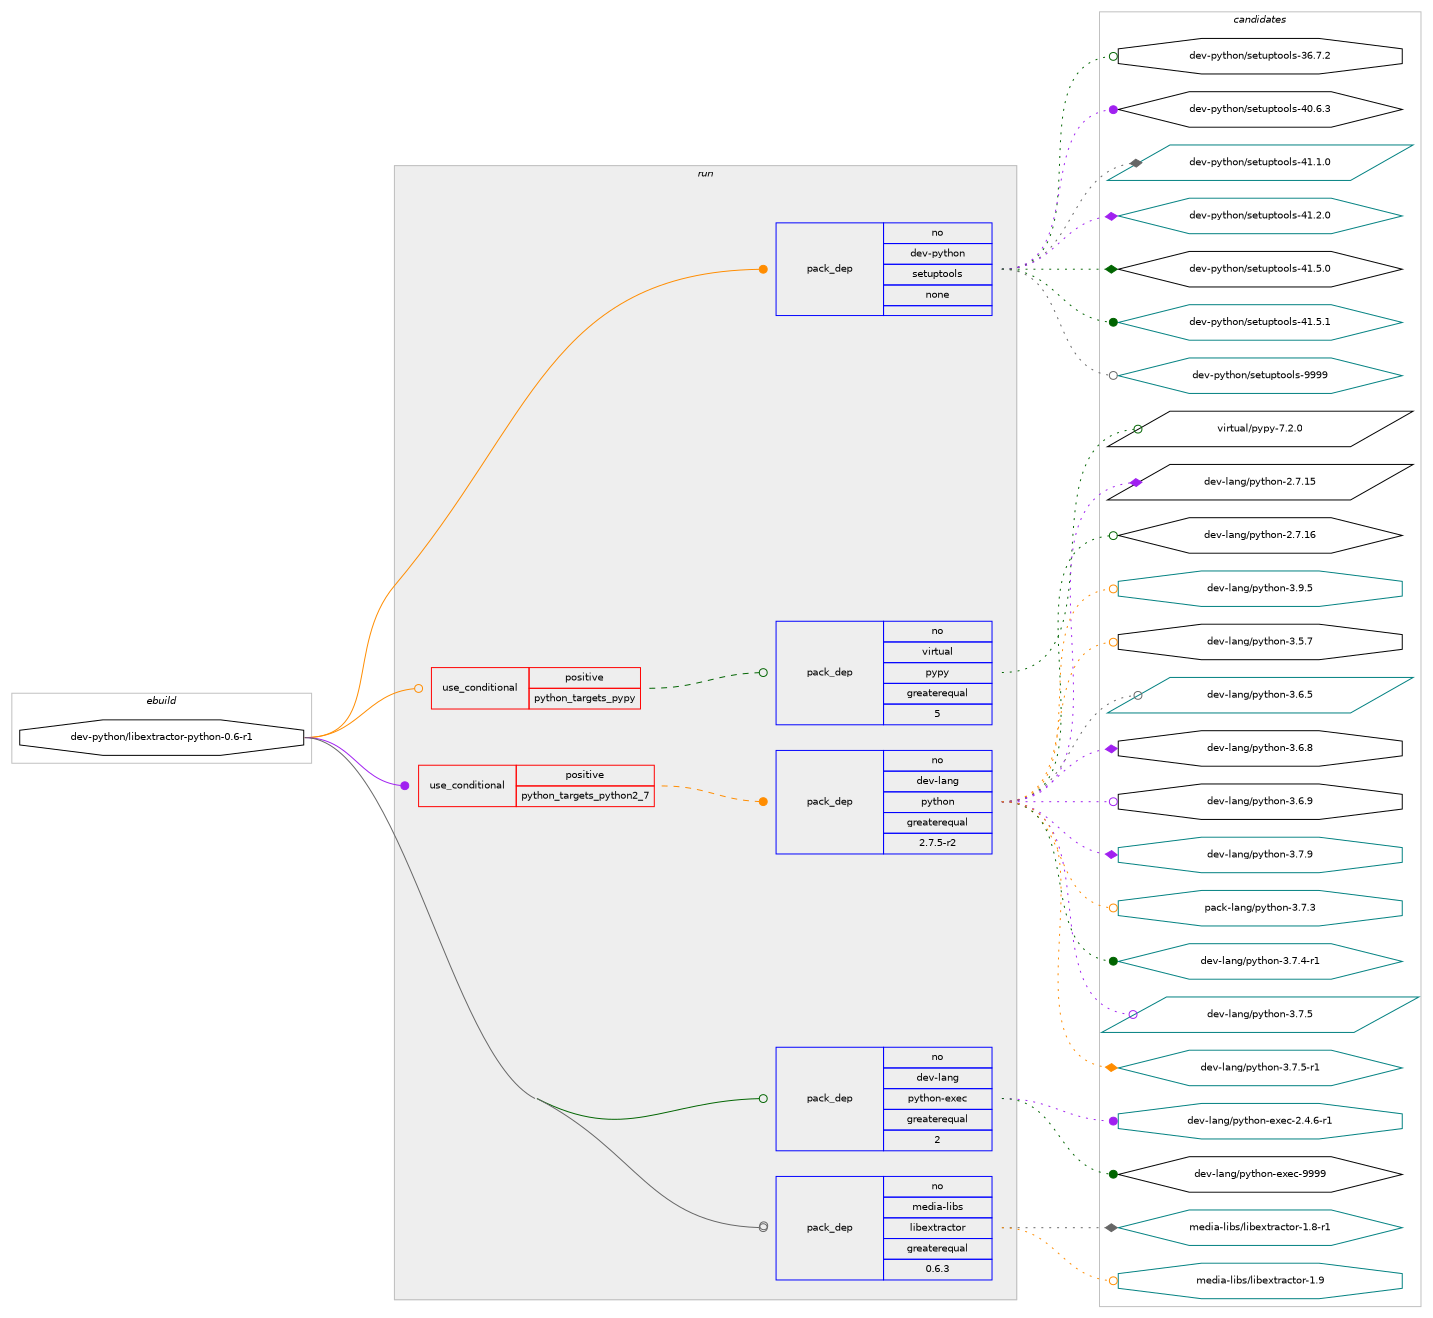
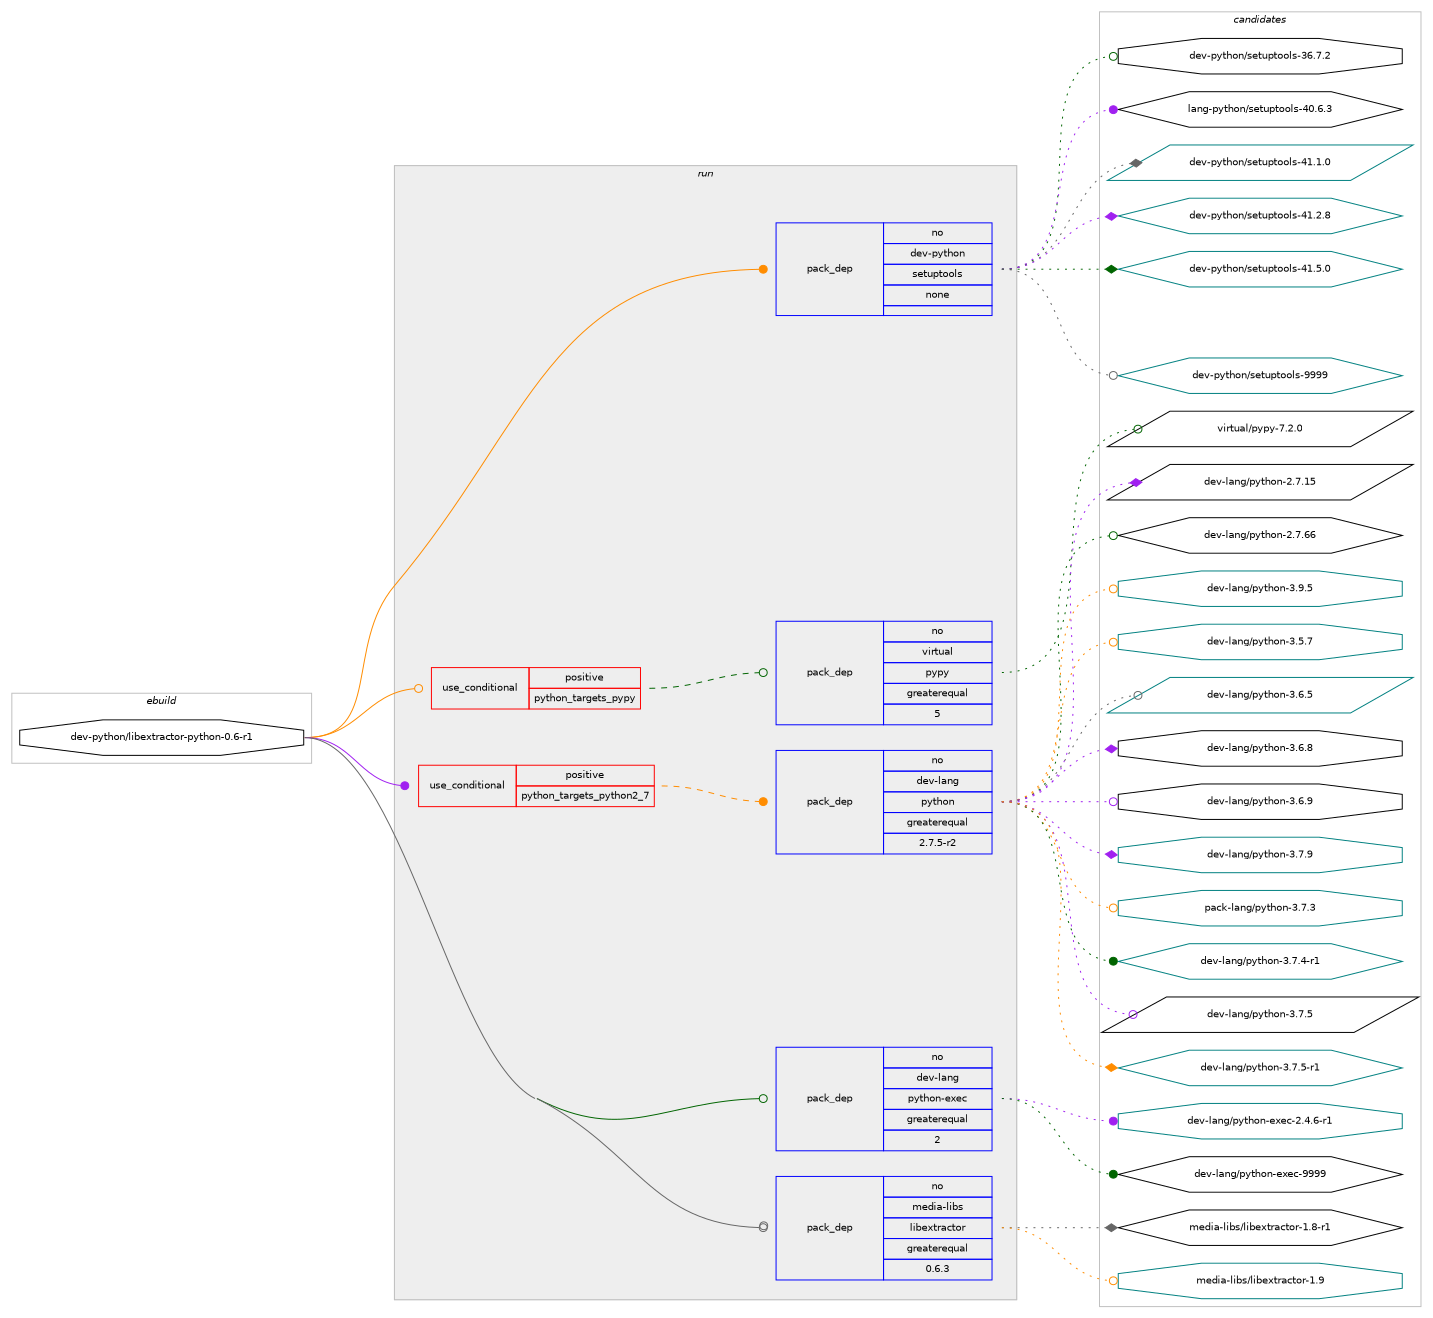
(1260, 109) -> (1260, 109)
(1260, 216) -> (1260, 216)
(1260, 269) -> (1260, 269)
(1260, 322) -> none
(1260, 535) -> (1260, 535)
(1260, 642) -> (1260, 642)
(1260, 1015) -> (1260, 1015)
(1260, 1228) -> (1260, 1228)
